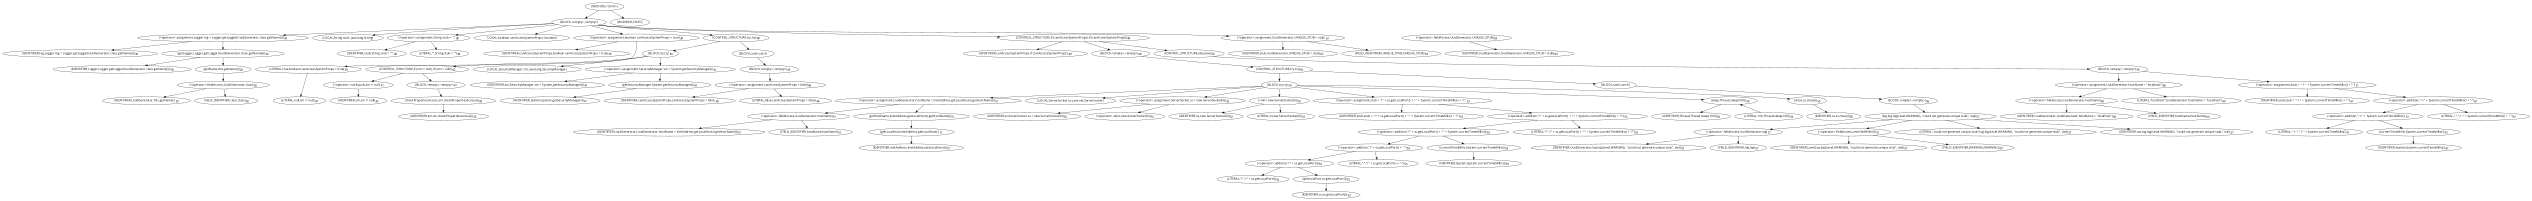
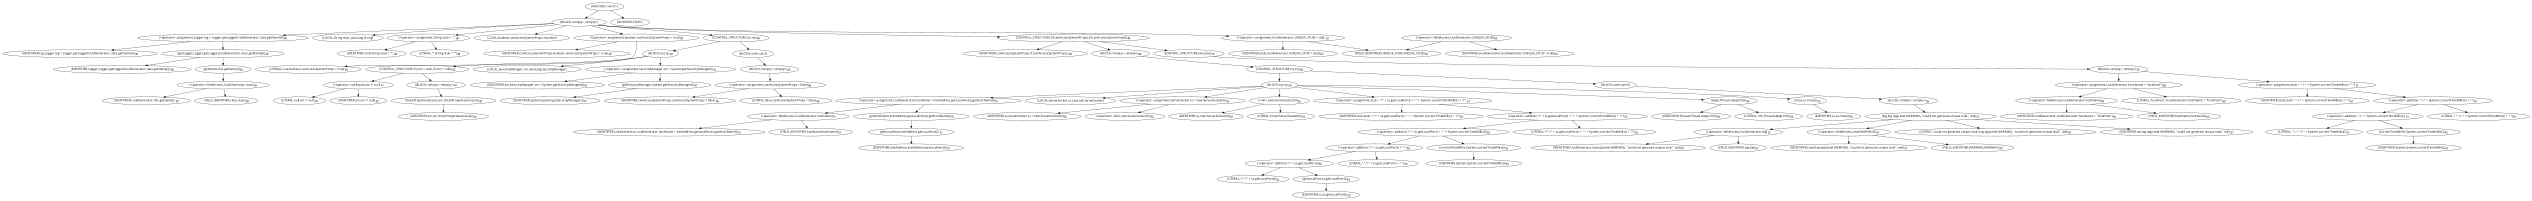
none -> (1425, 46)
(304, 84) -> (330, 93)
(1752, 109) -> (1747, 108)
